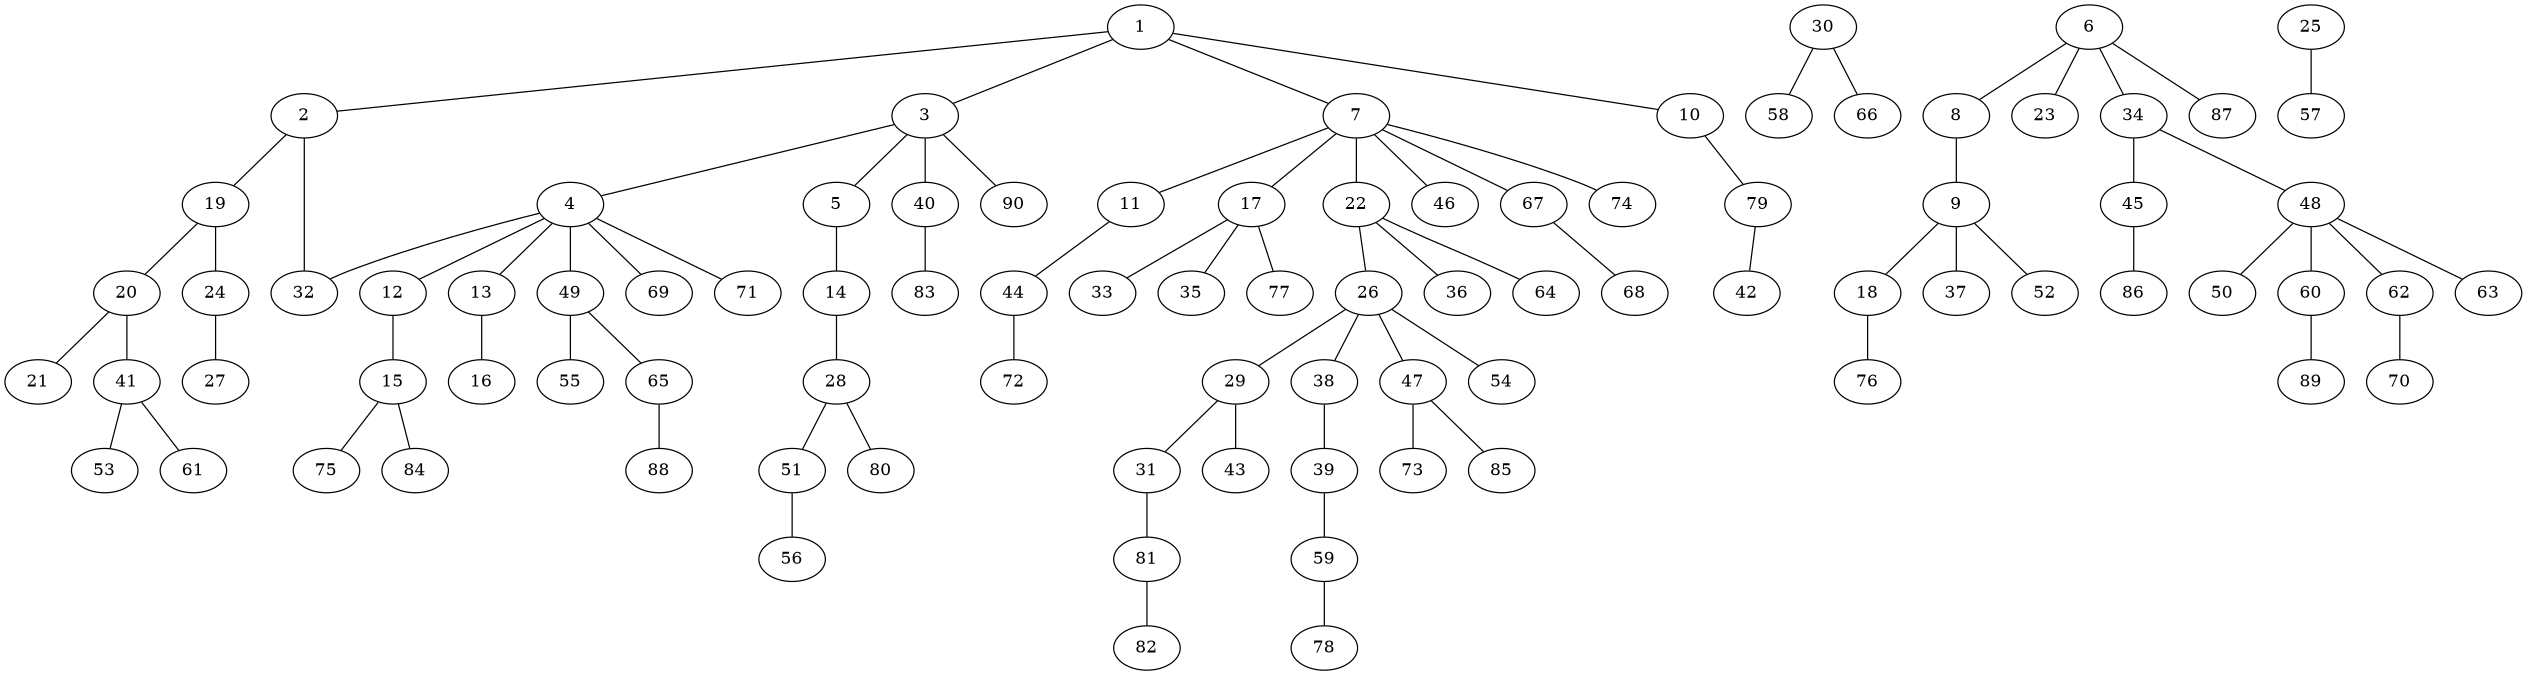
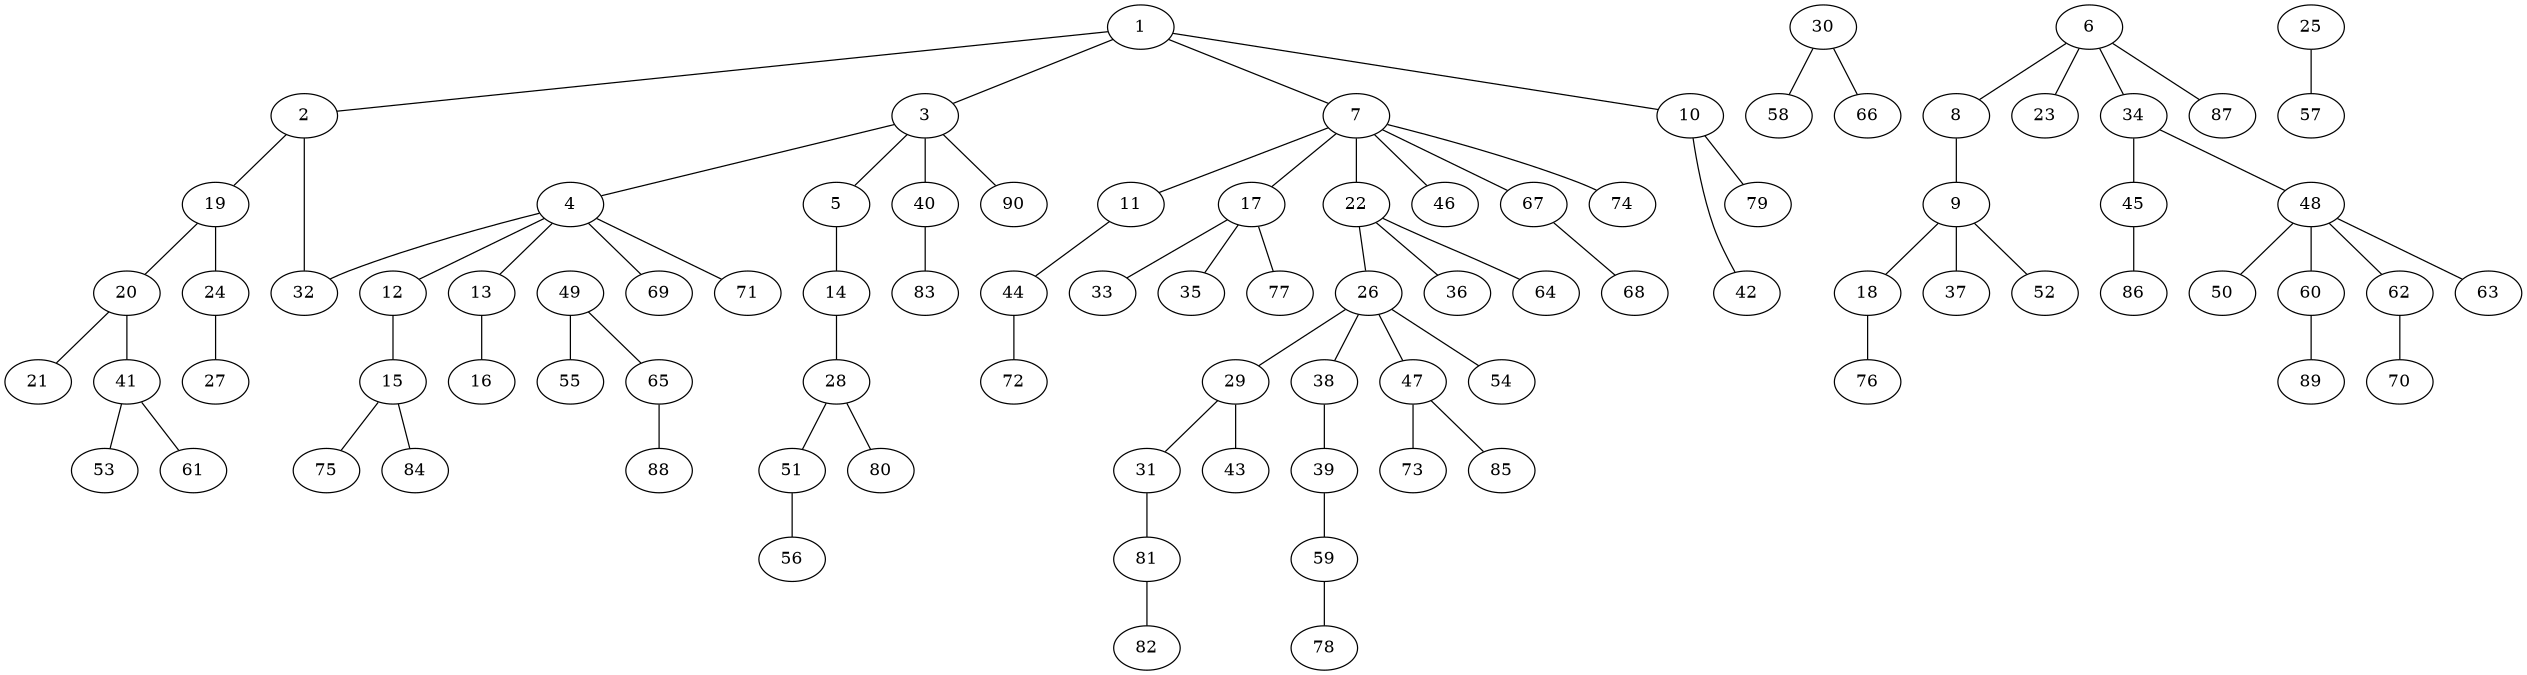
(570, 249) -> none
(1752, 249) -> (1708, 207)
